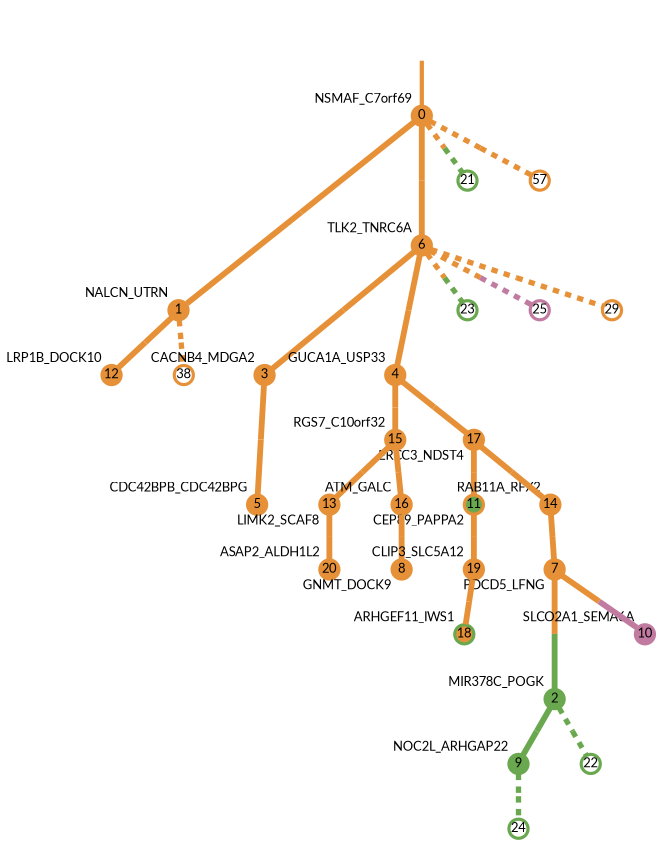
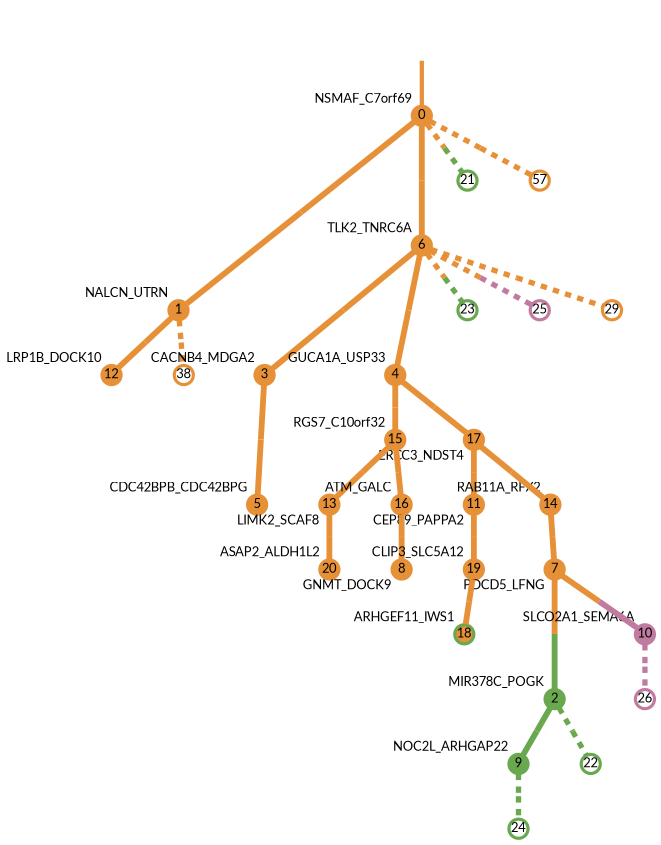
(474, 505) -> (474, 505)
none -> (645, 699)
